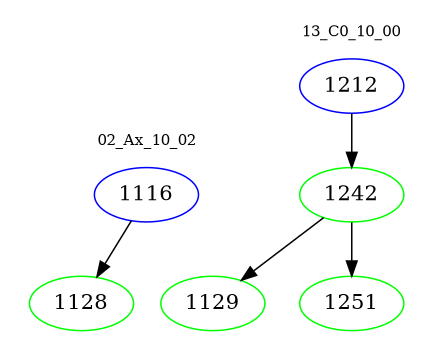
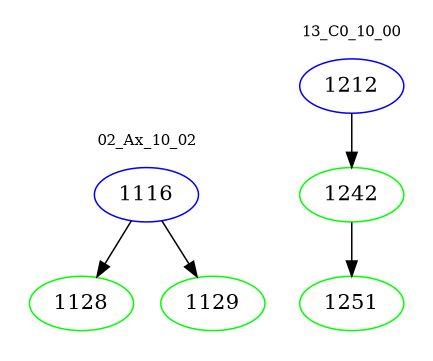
(298, 238) -> (175, 242)
